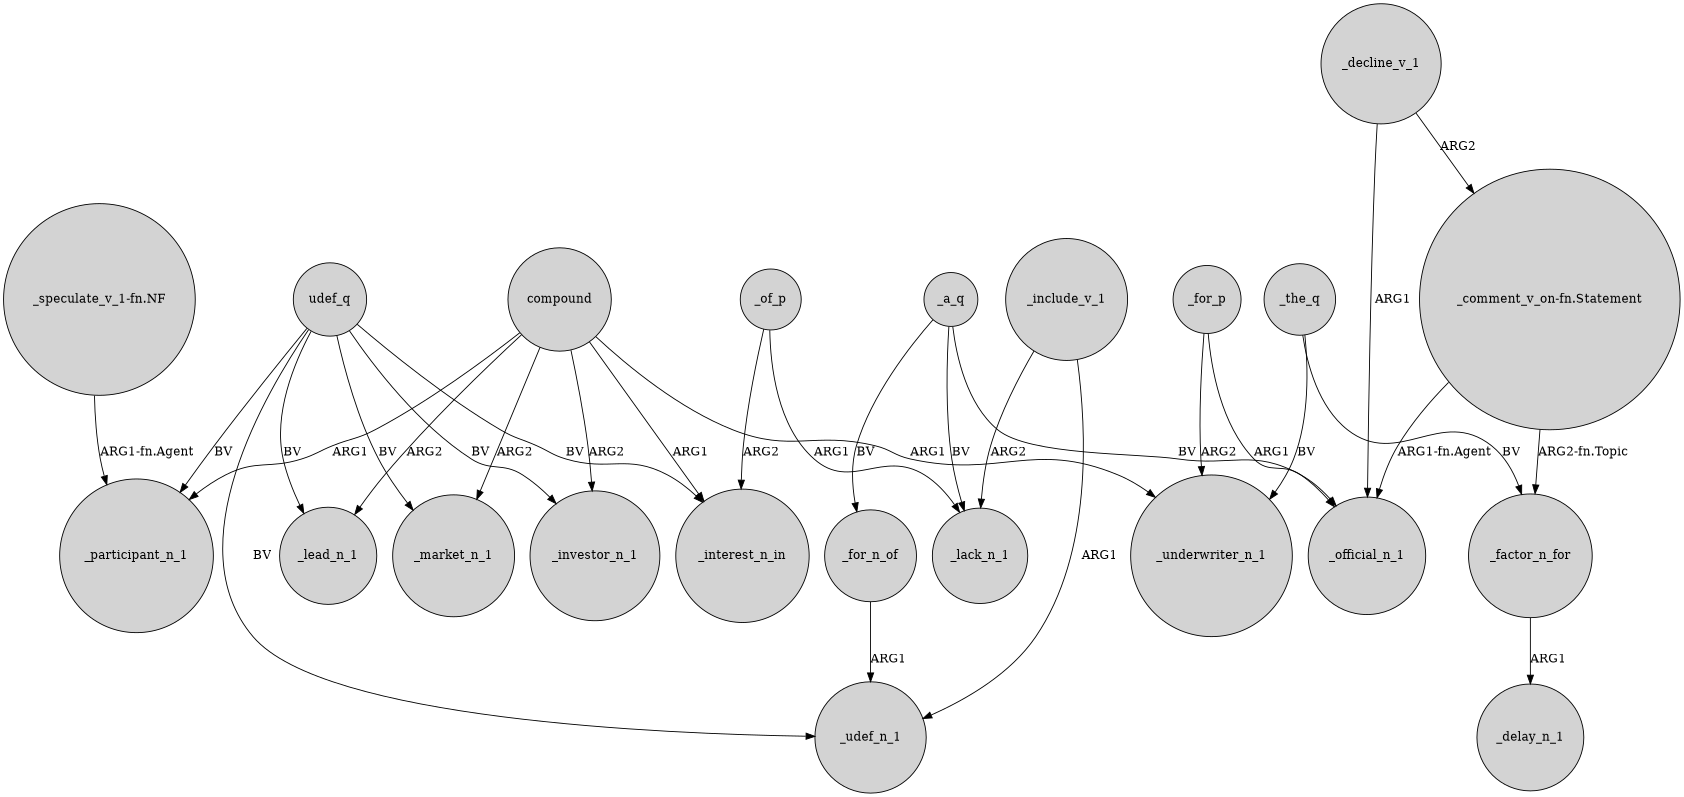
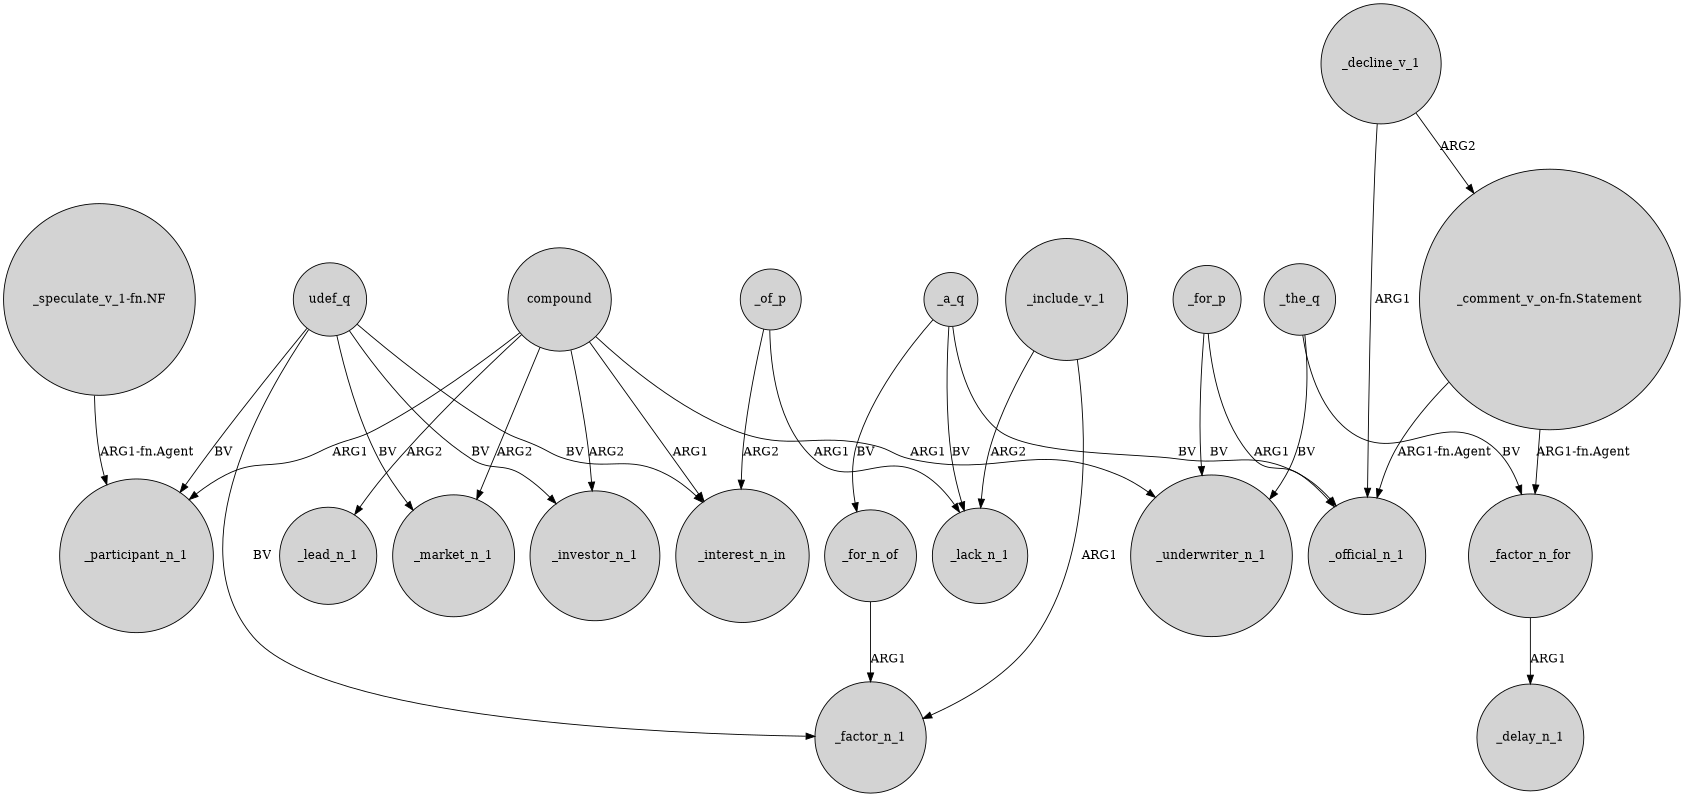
(282, 417) -> none
(1219, 452) -> (1219, 452)
(1583, 452) -> (1583, 452)
(871, 737) -> (871, 737)
